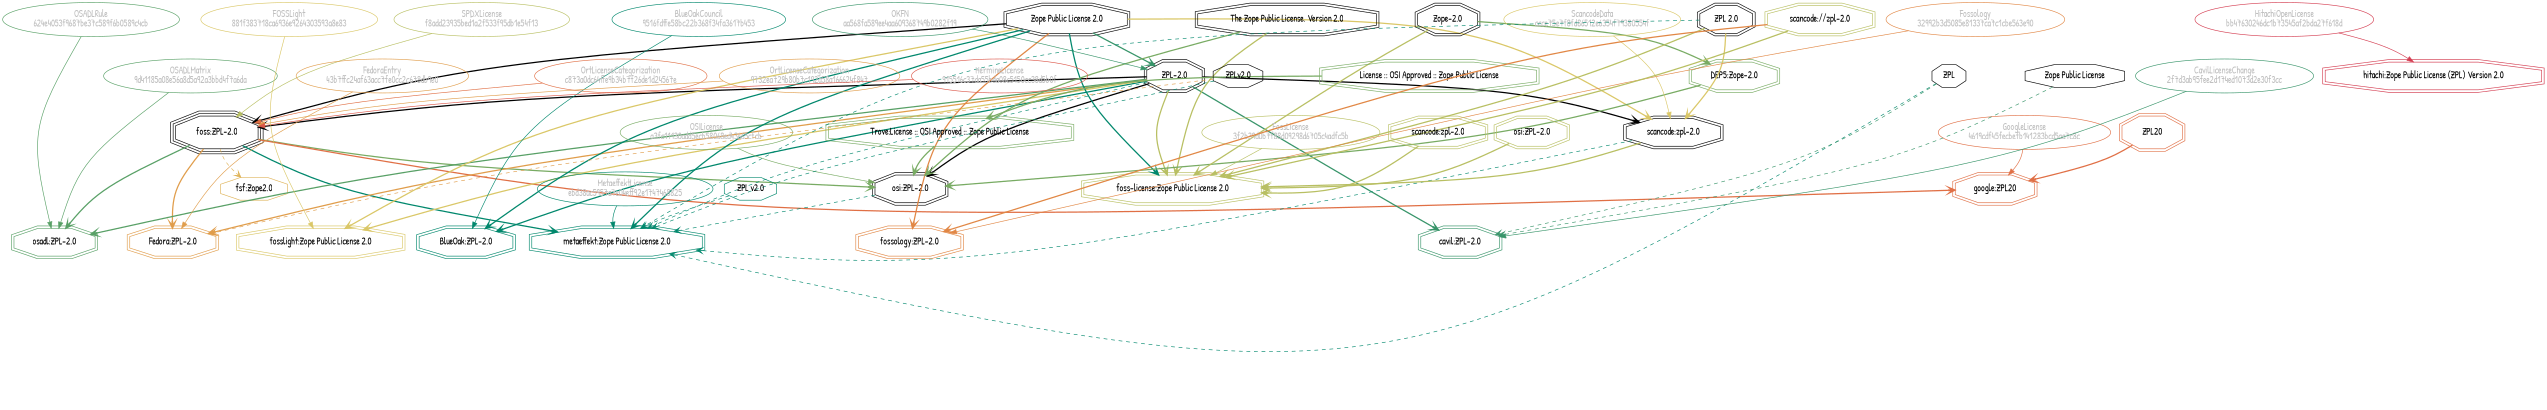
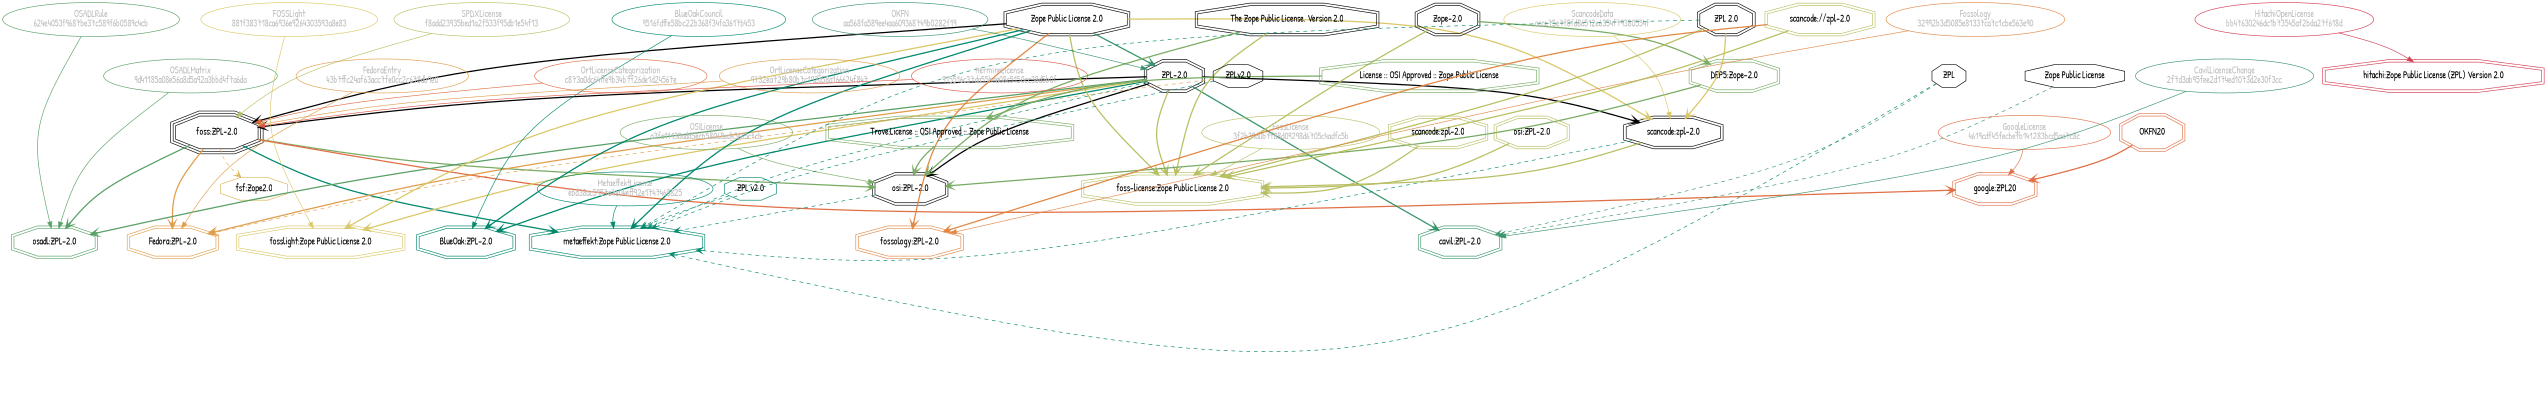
(1098, 110) -> (1098, 110)
(2152, 132) -> (2152, 132)
